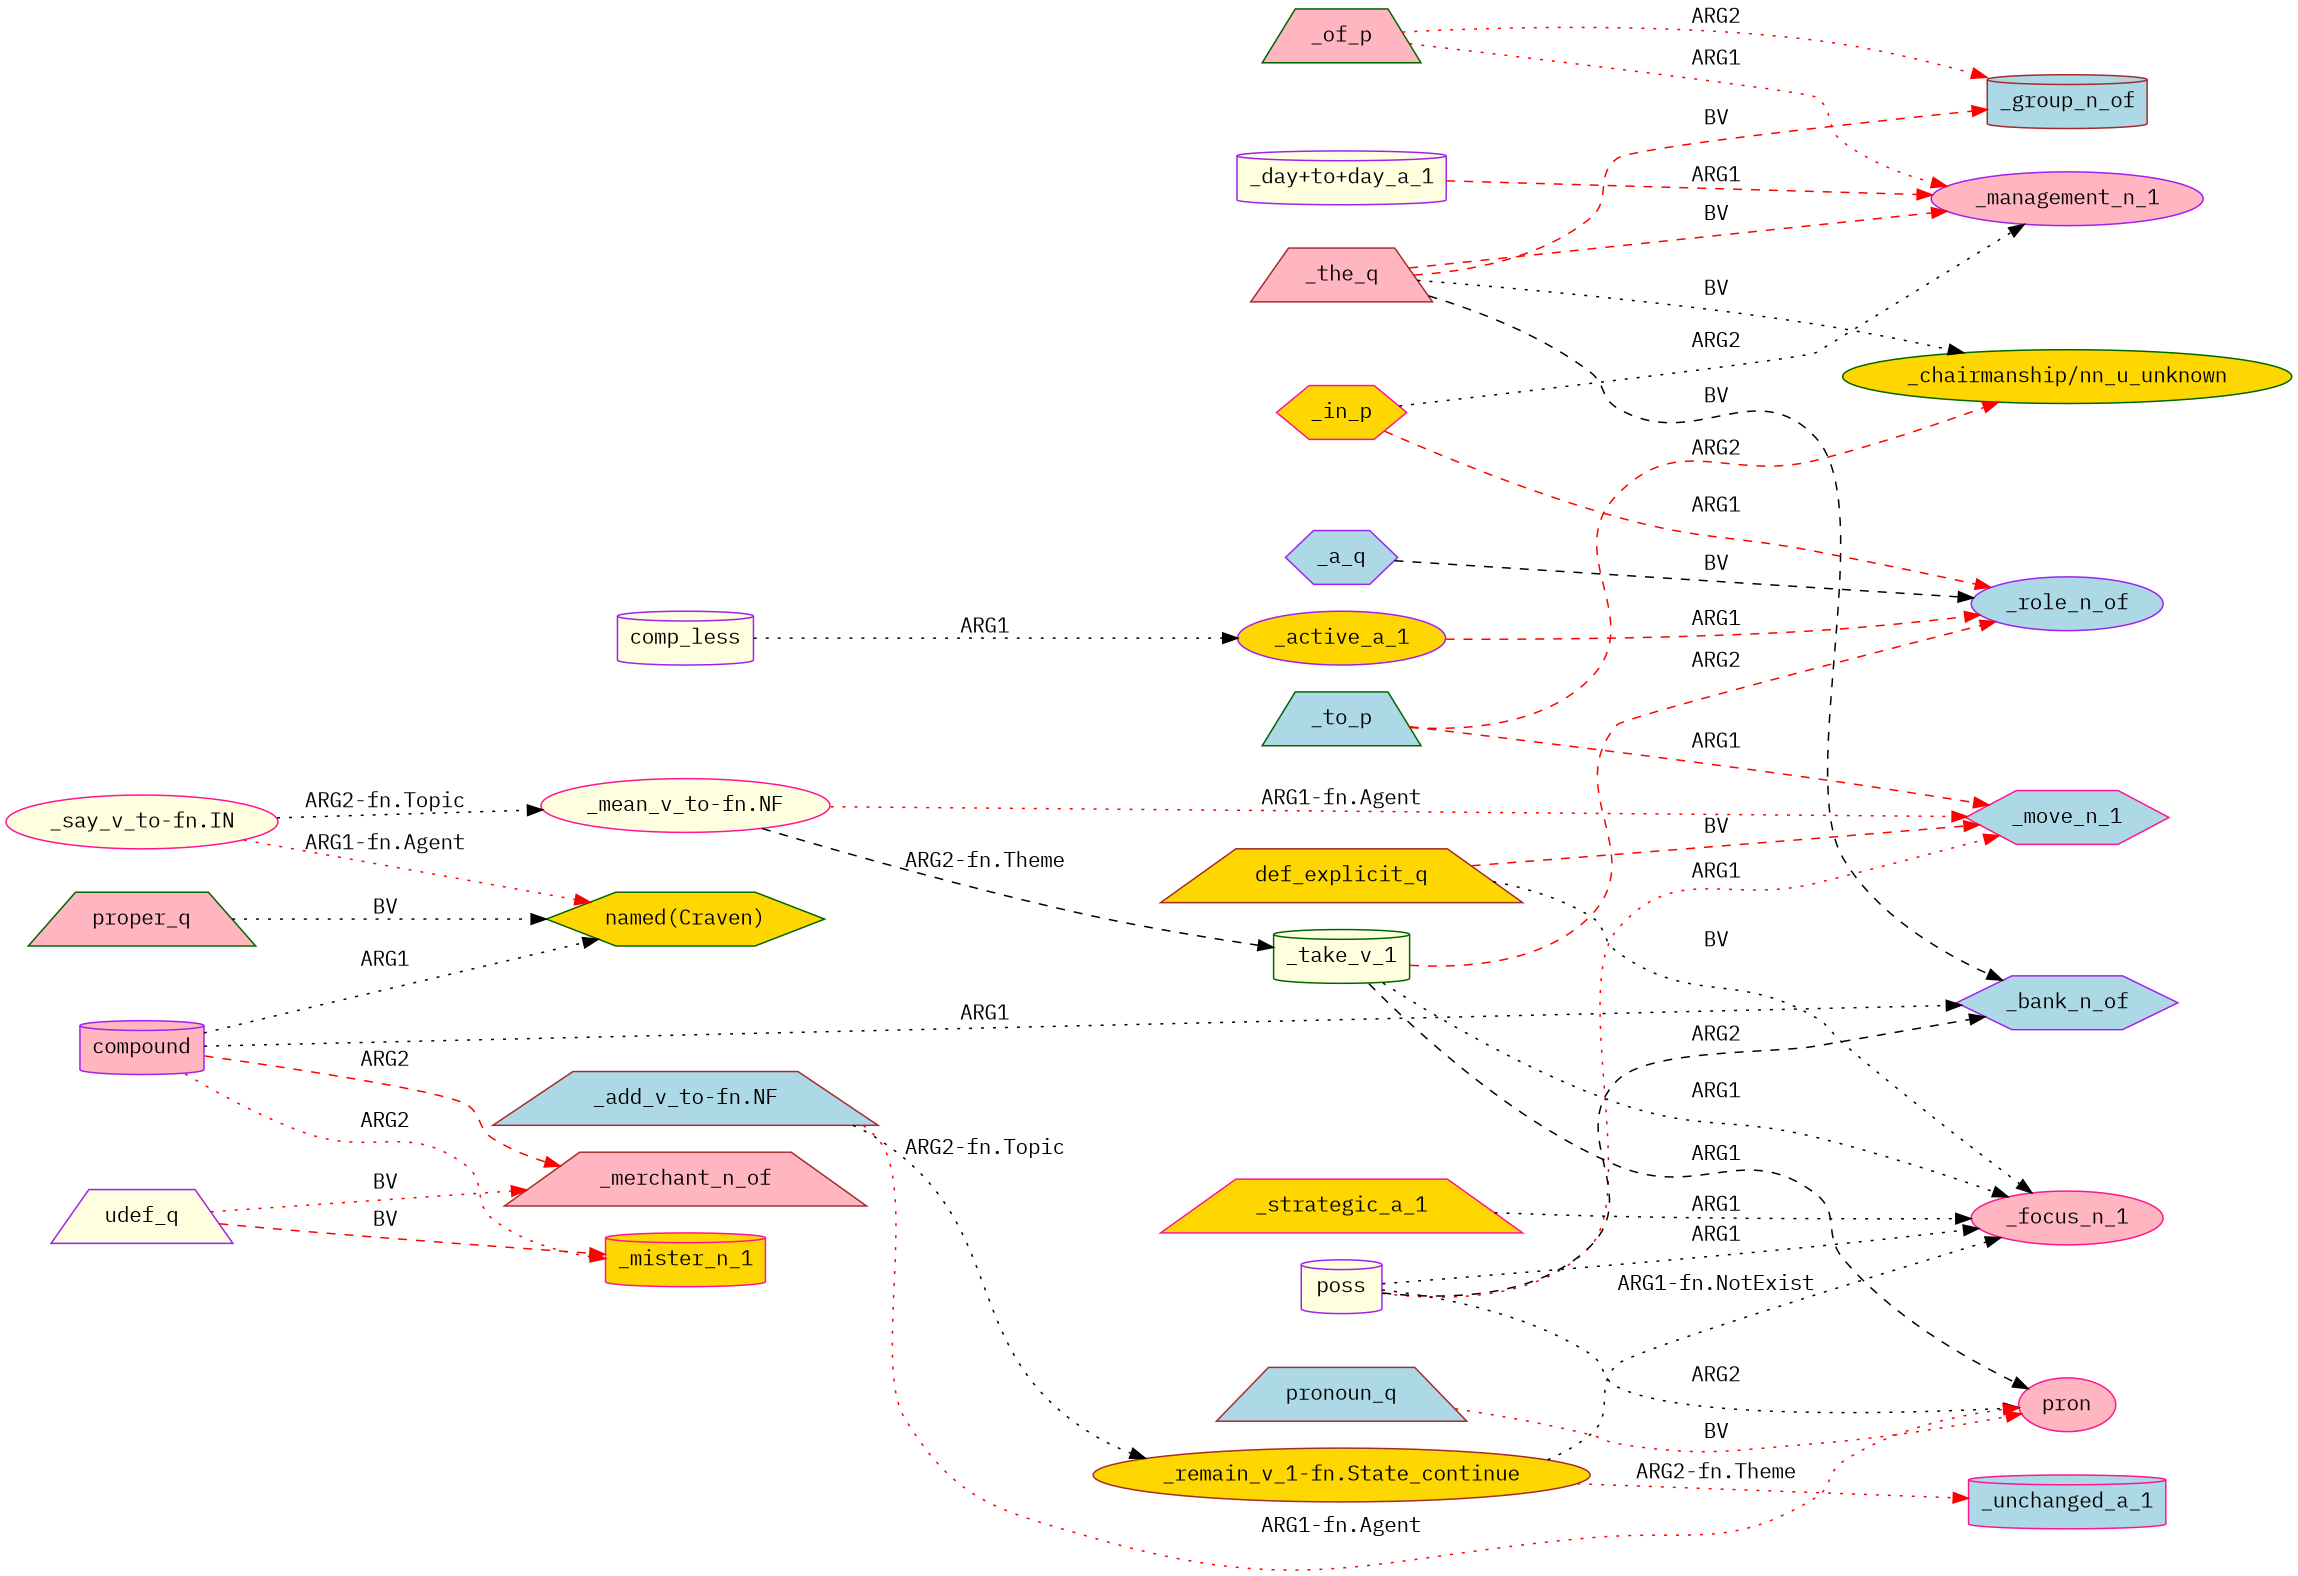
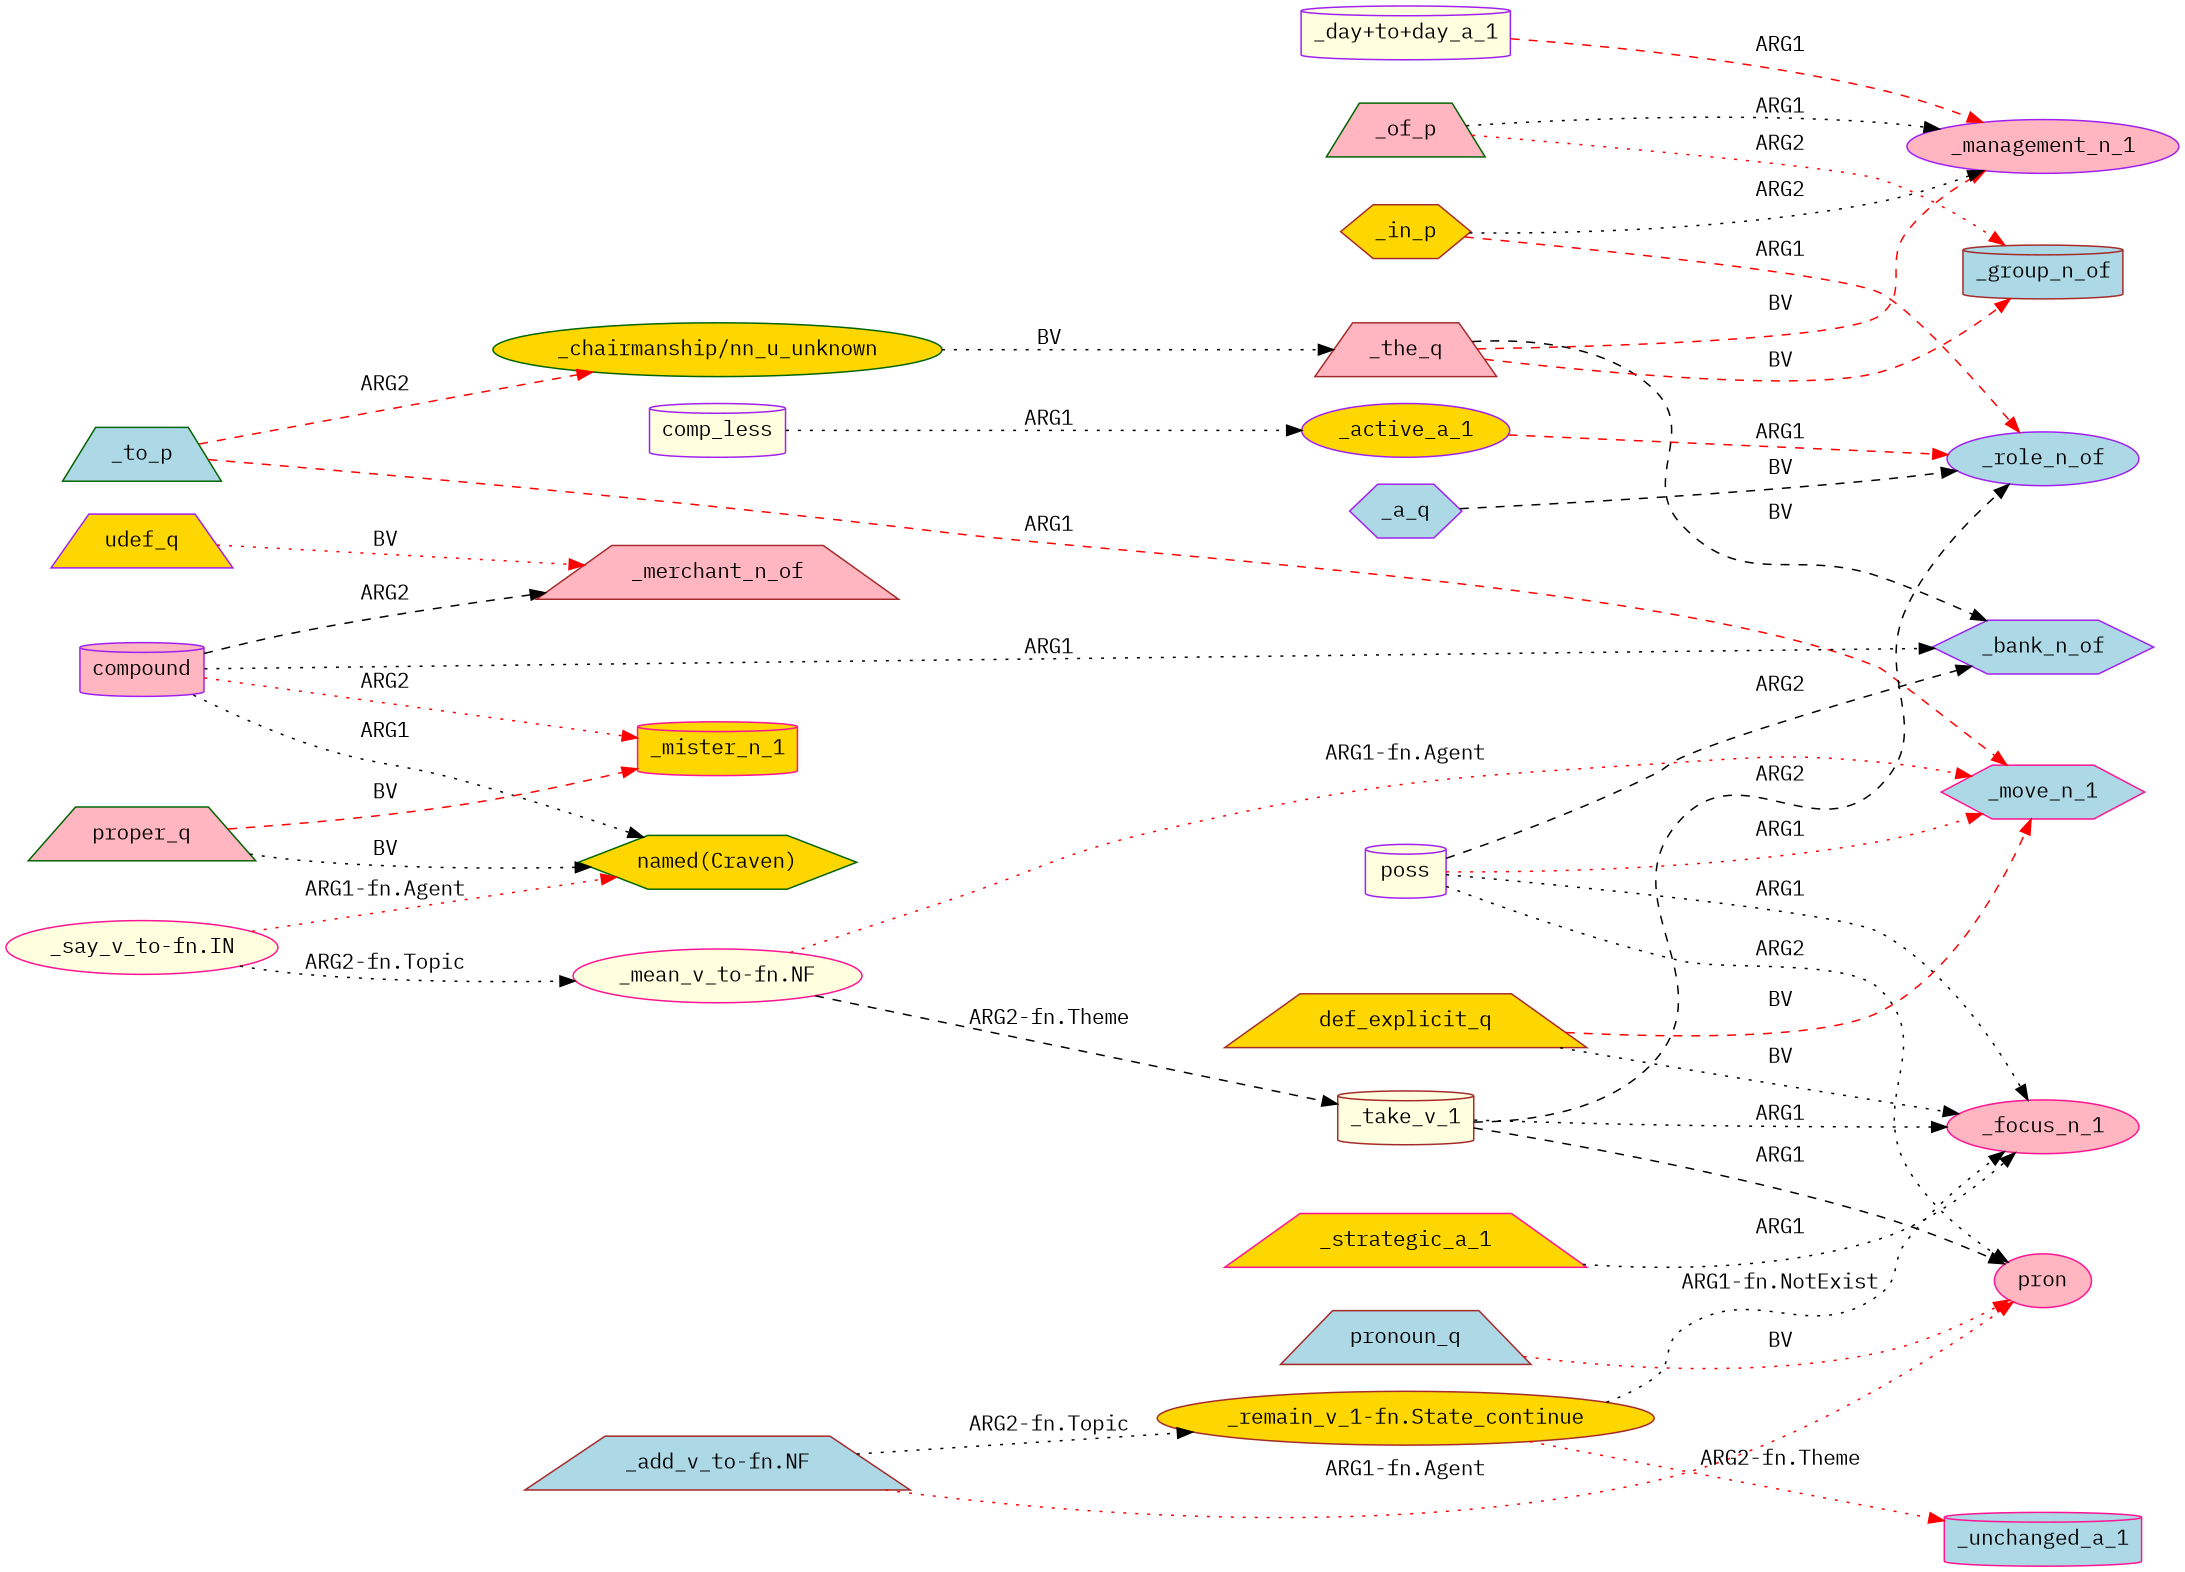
(1688, 78) -> (1695, 117)
(1684, 306) -> (1130, 350)
(1342, 412) -> (1406, 232)
(1612, 733) -> (1721, 797)
(1342, 956) -> (1406, 1118)
(386, 1085) -> (366, 620)
(142, 1216) -> (142, 541)
(404, 1239) -> (427, 810)
